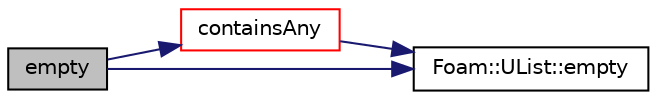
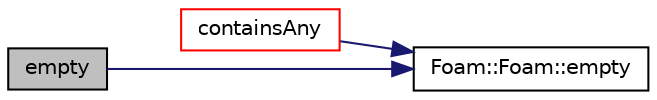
(134, 54) -> none
(531, 69) -> (531, 69)
